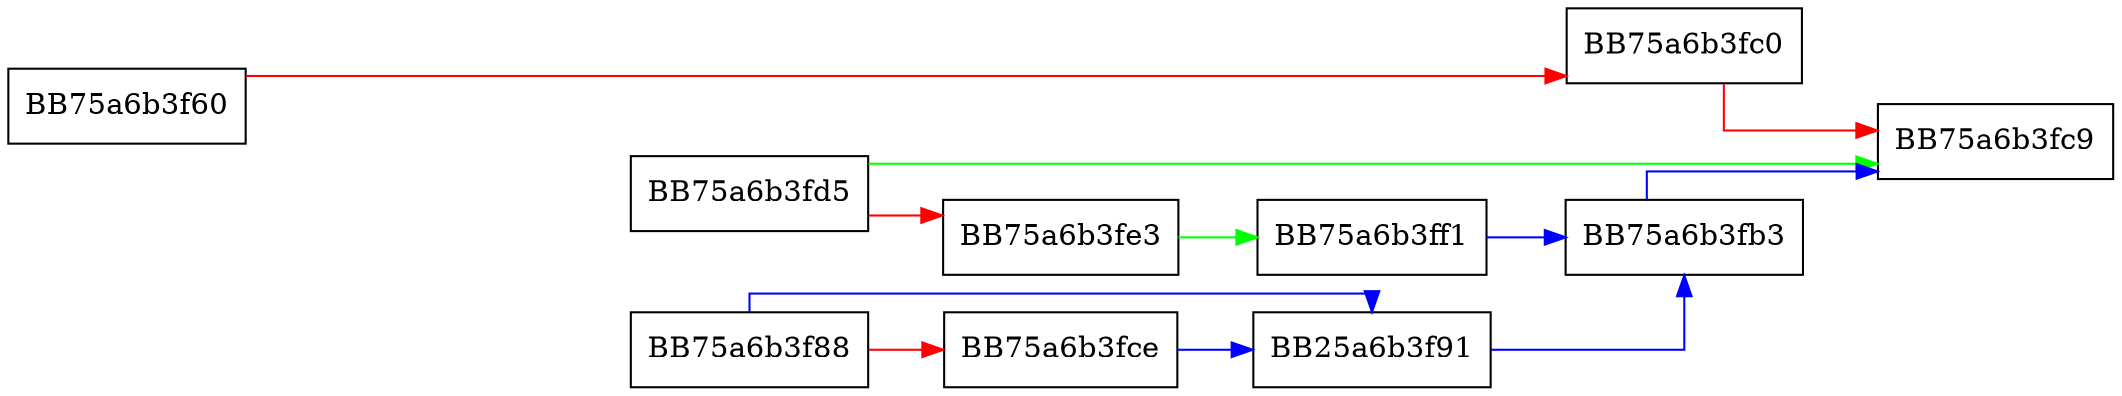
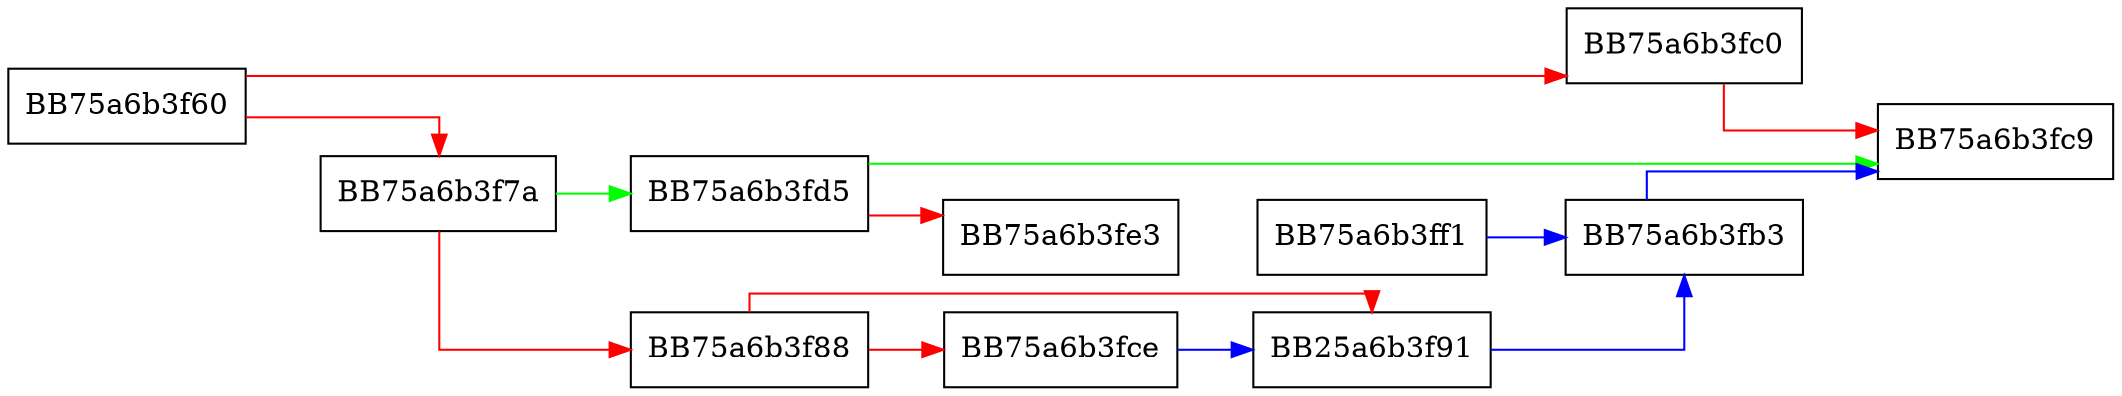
none -> (438, 194)
(1207, 237) -> none
(1052, 294) -> (1052, 294)
